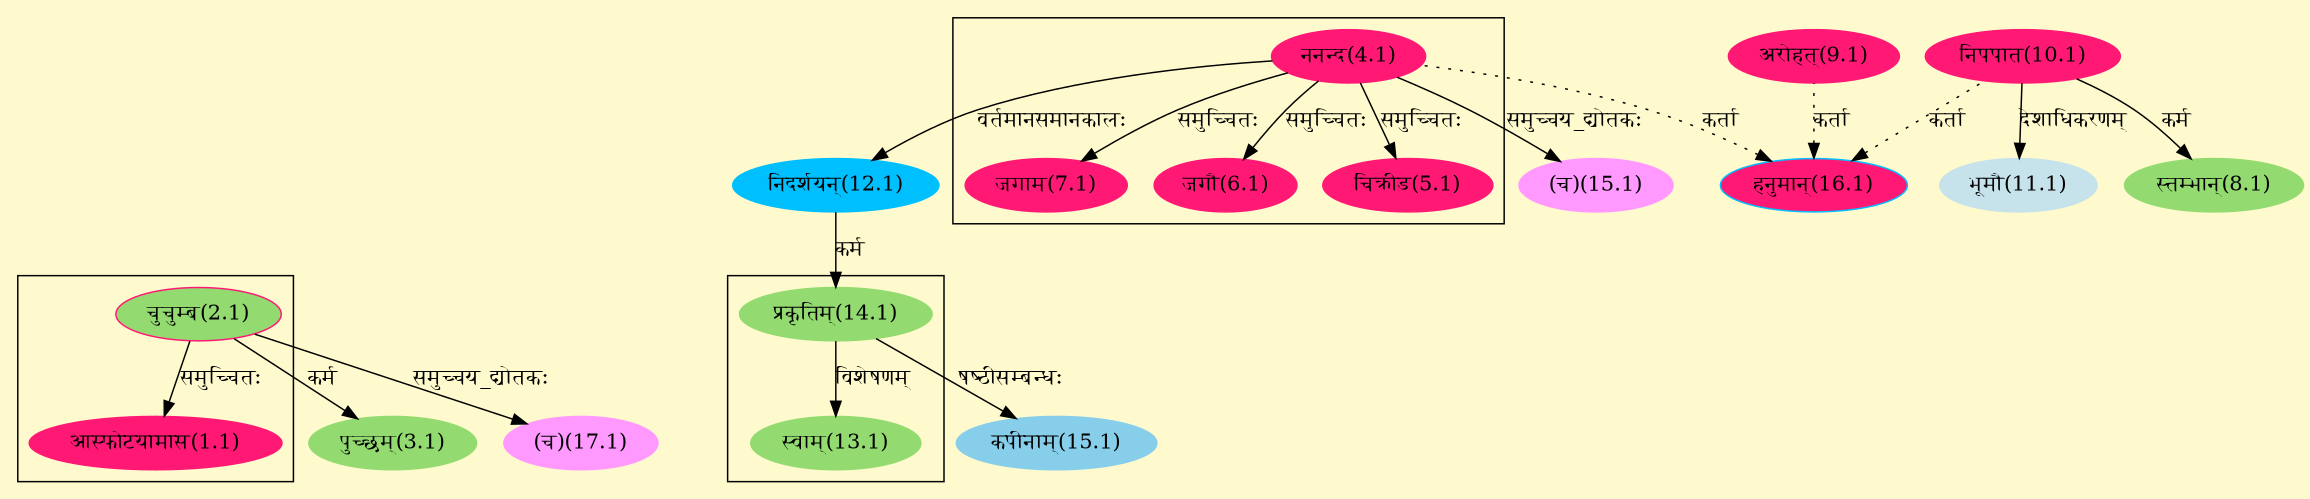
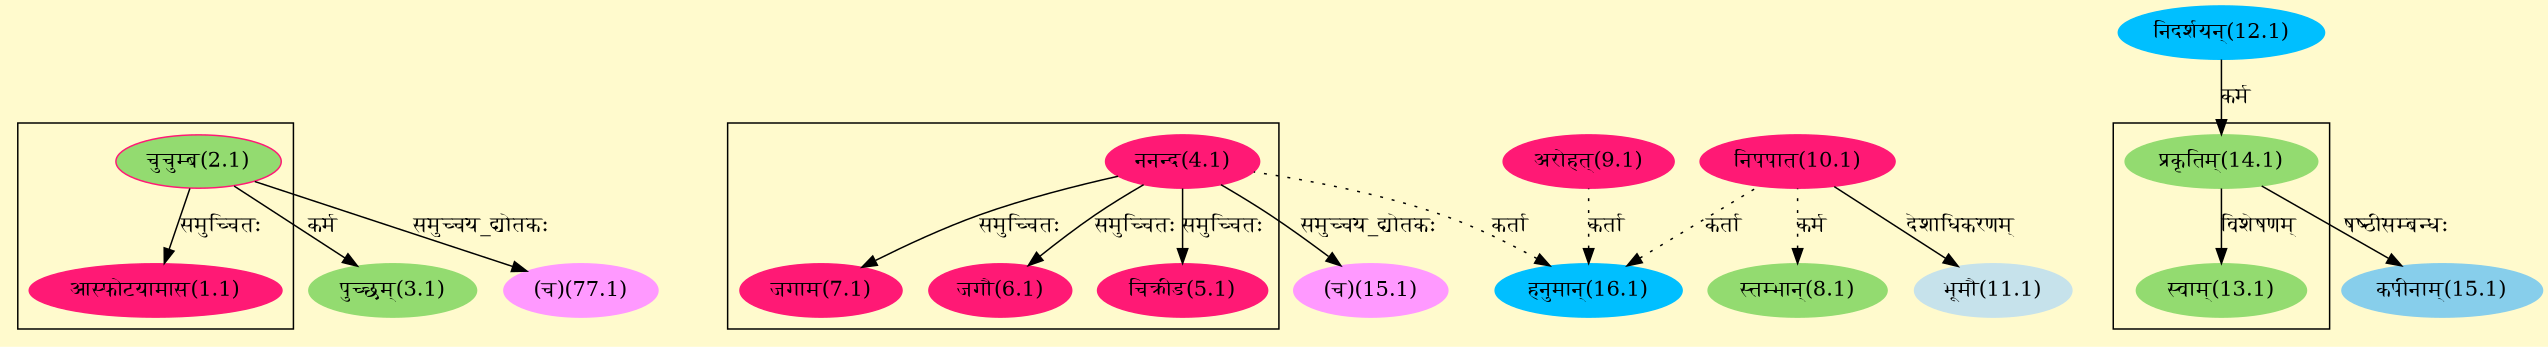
(1073, 86) -> none
(2132, 108) -> (1798, 219)
(1814, 185) -> (1589, 290)
(581, 443) -> (581, 290)
